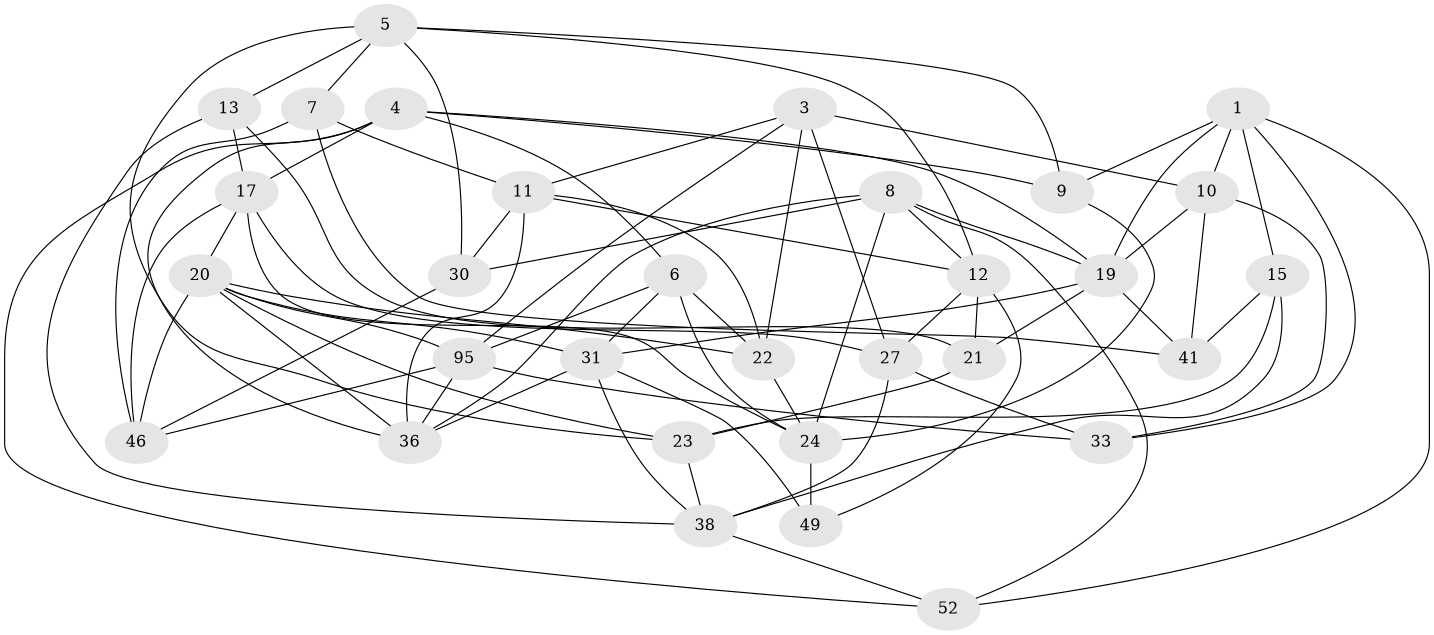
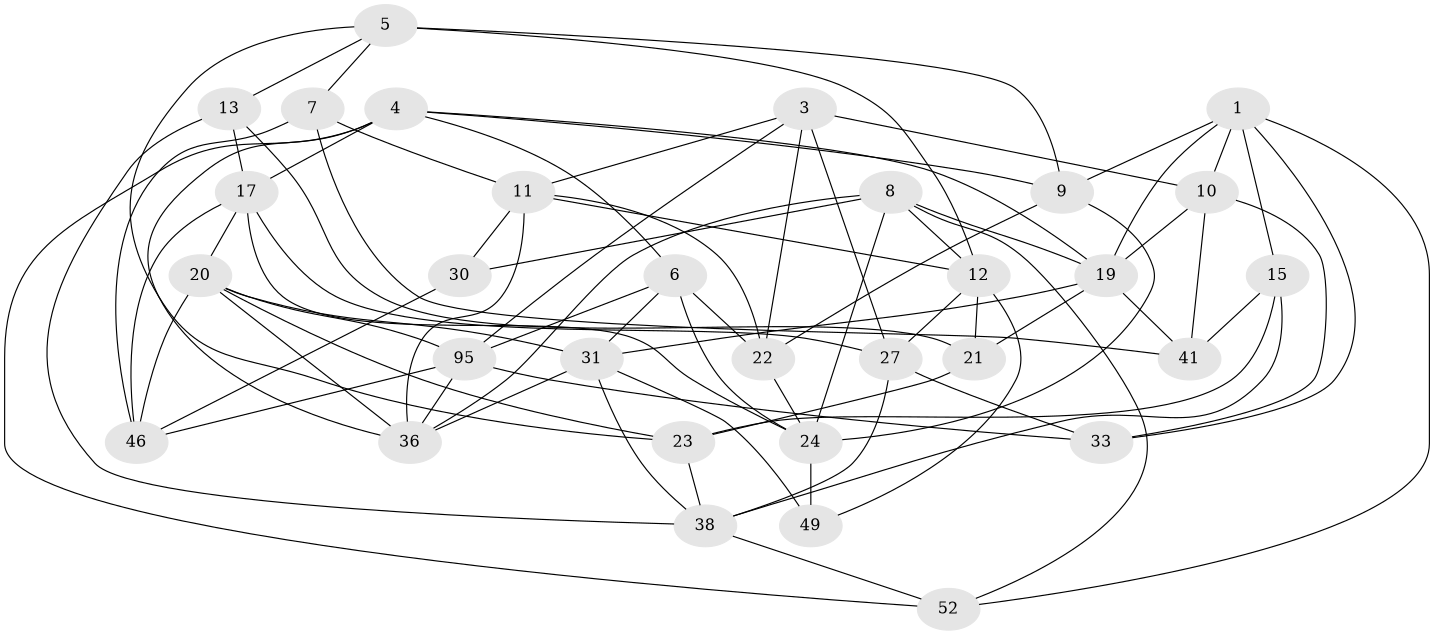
(454, 142) -> none
(481, 321) -> (909, 270)
